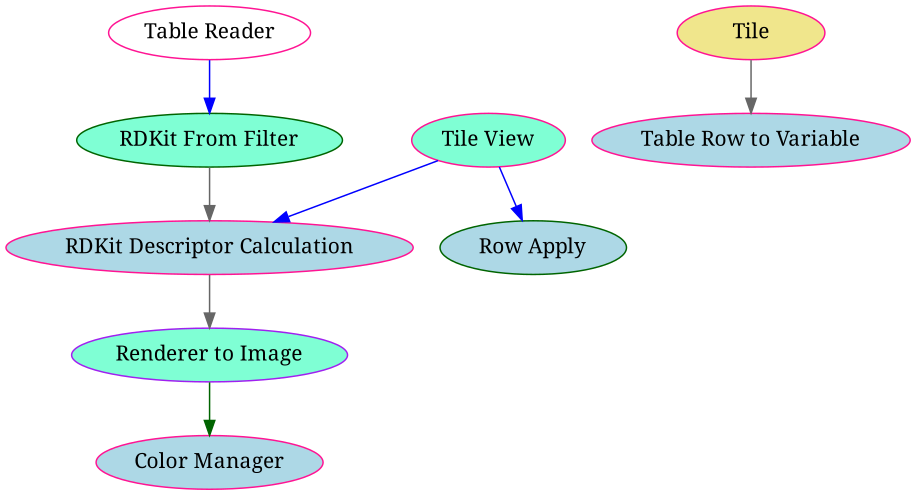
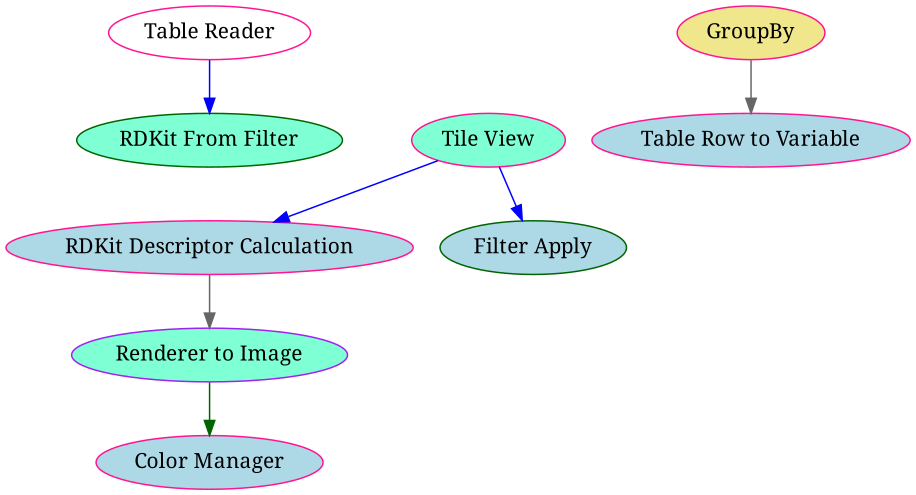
(751, 33) -> (751, 33)
(210, 187) -> none
(533, 248) -> (533, 248)
